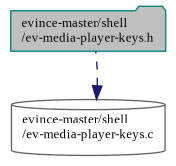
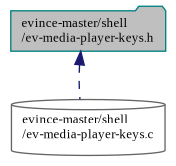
(97, 69) -> (79, 82)
